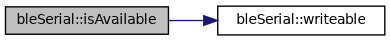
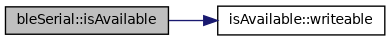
(301, 21) -> (301, 21)
